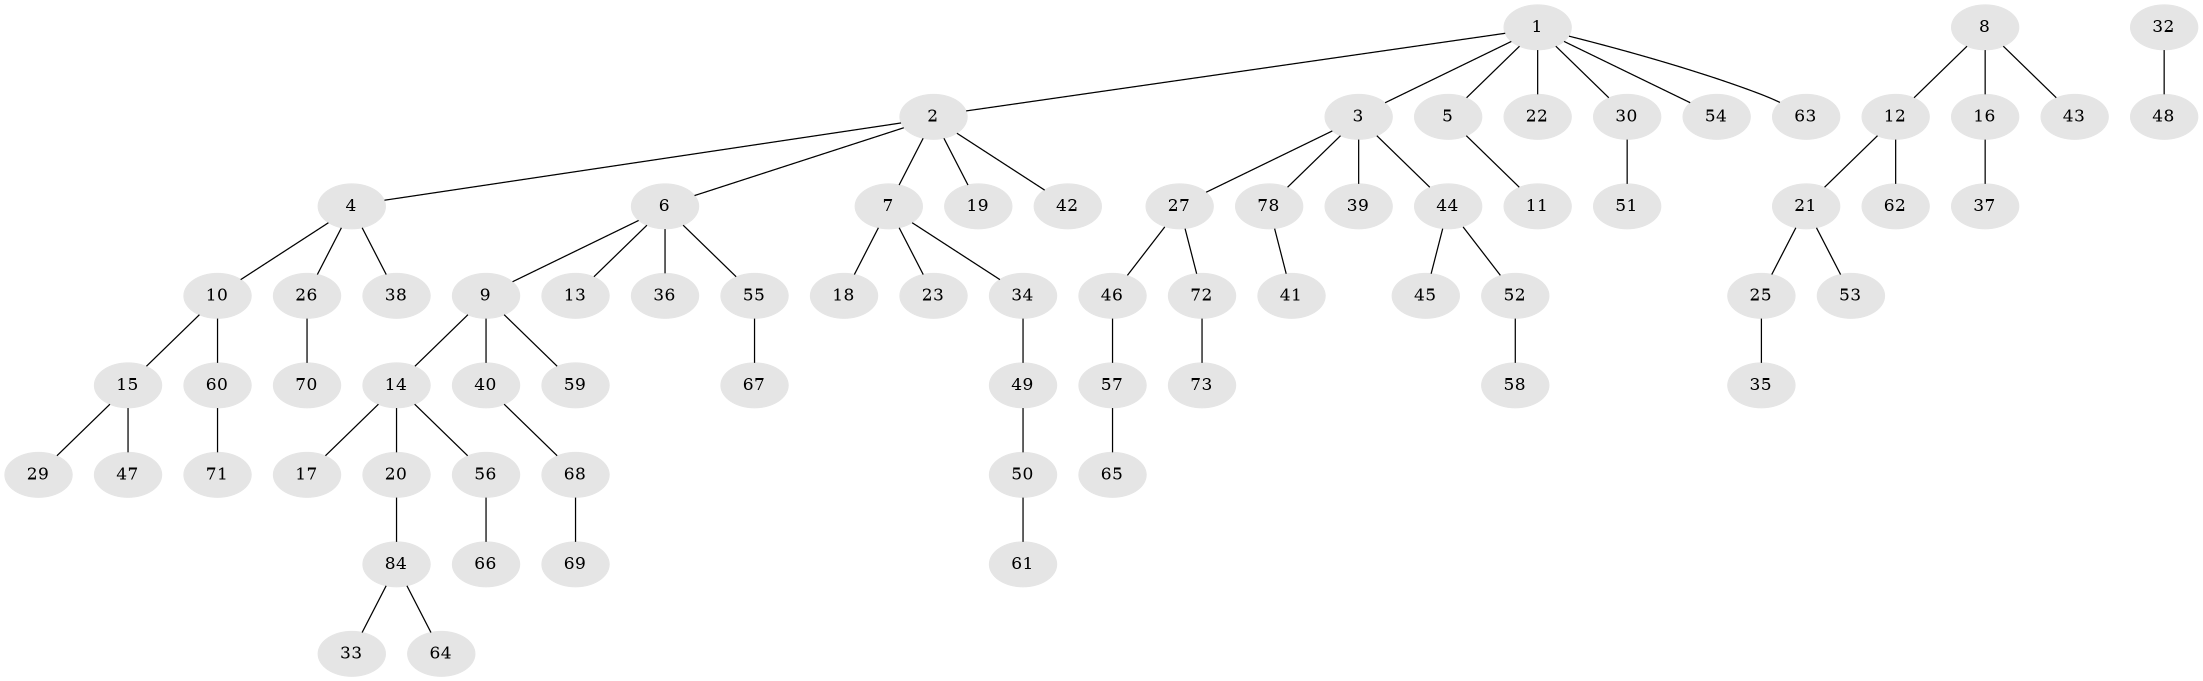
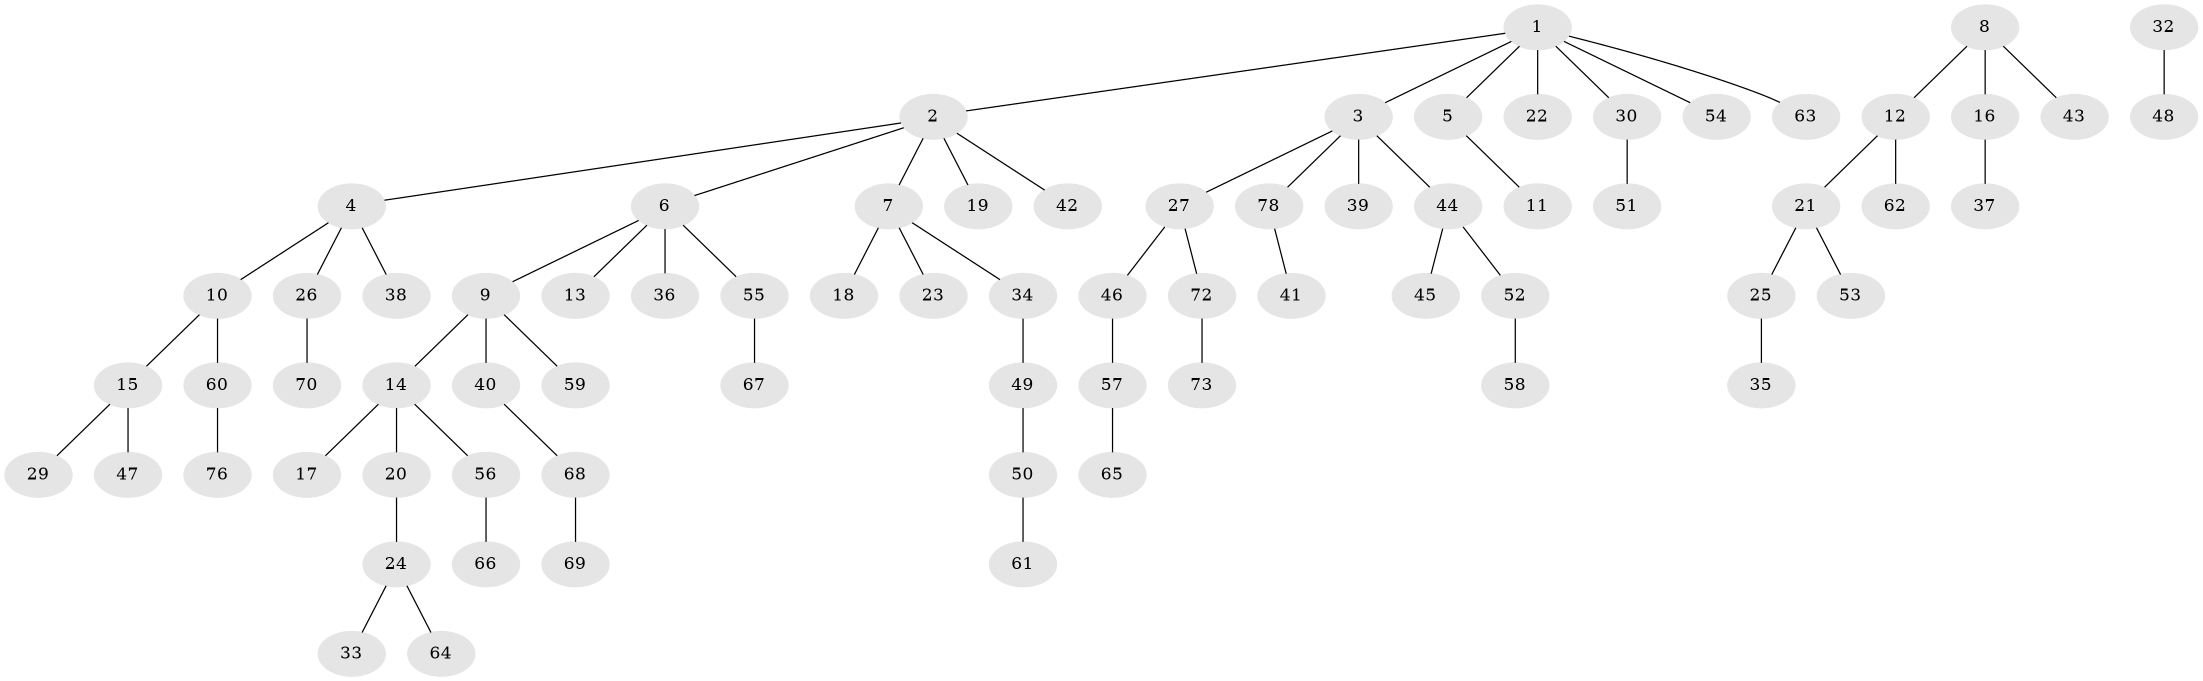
(218, 475) -> (218, 475)
(397, 564) -> (397, 564)
